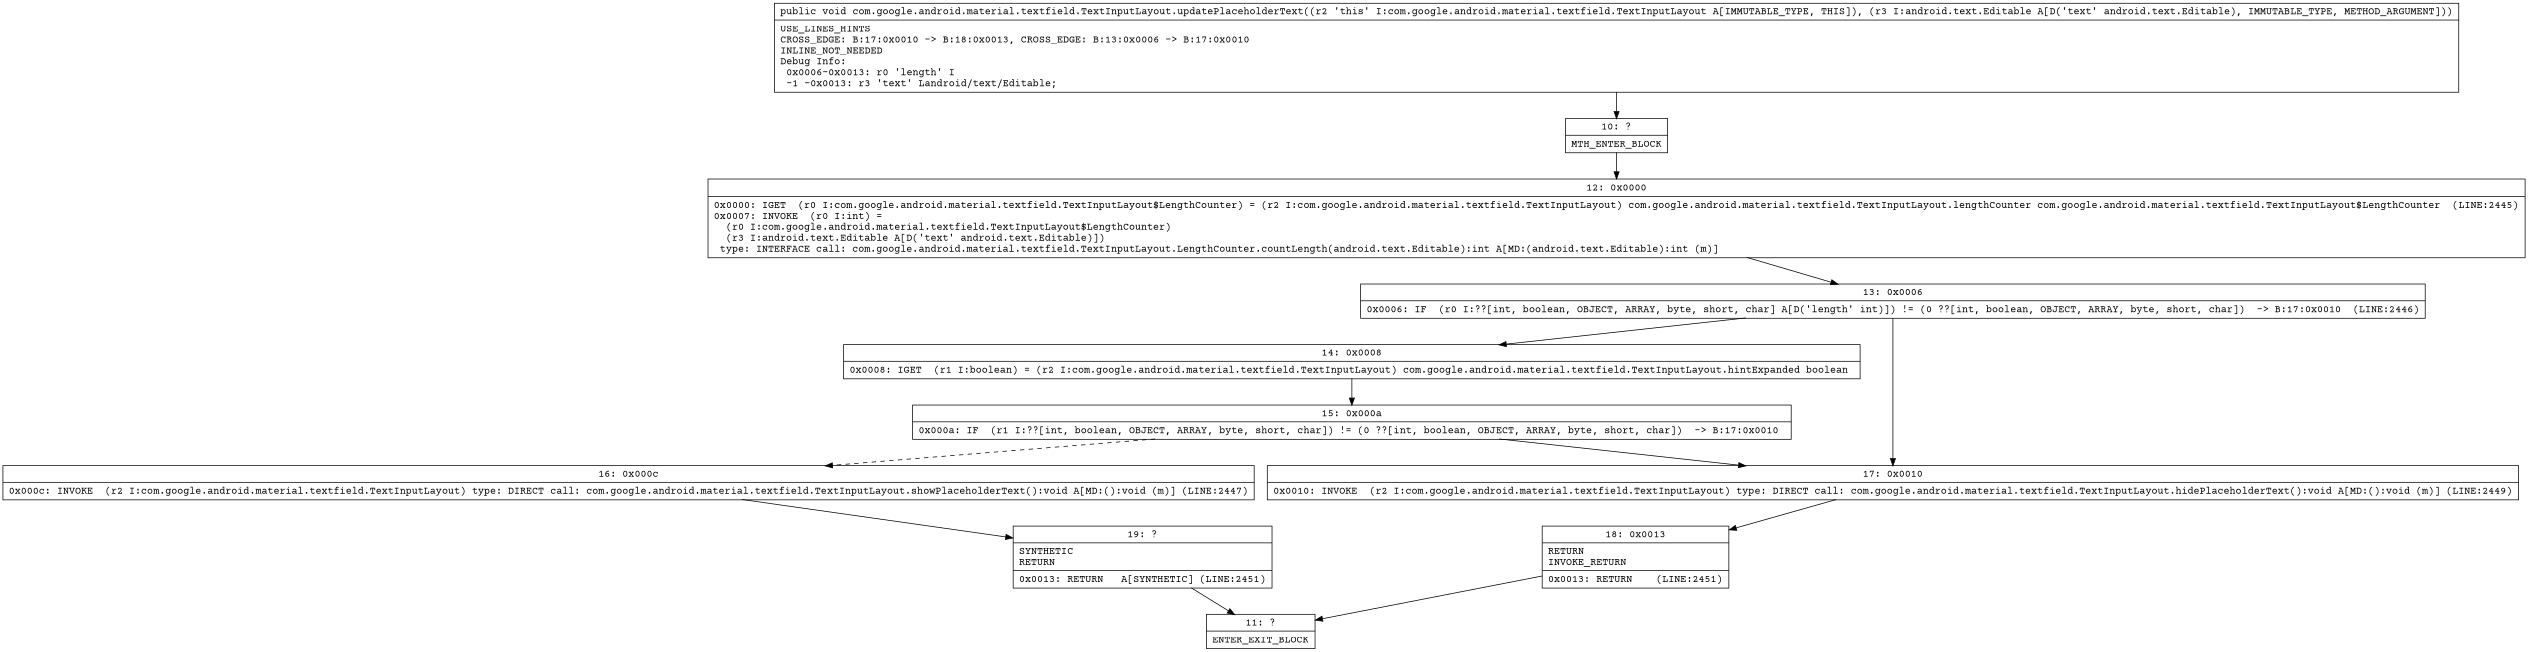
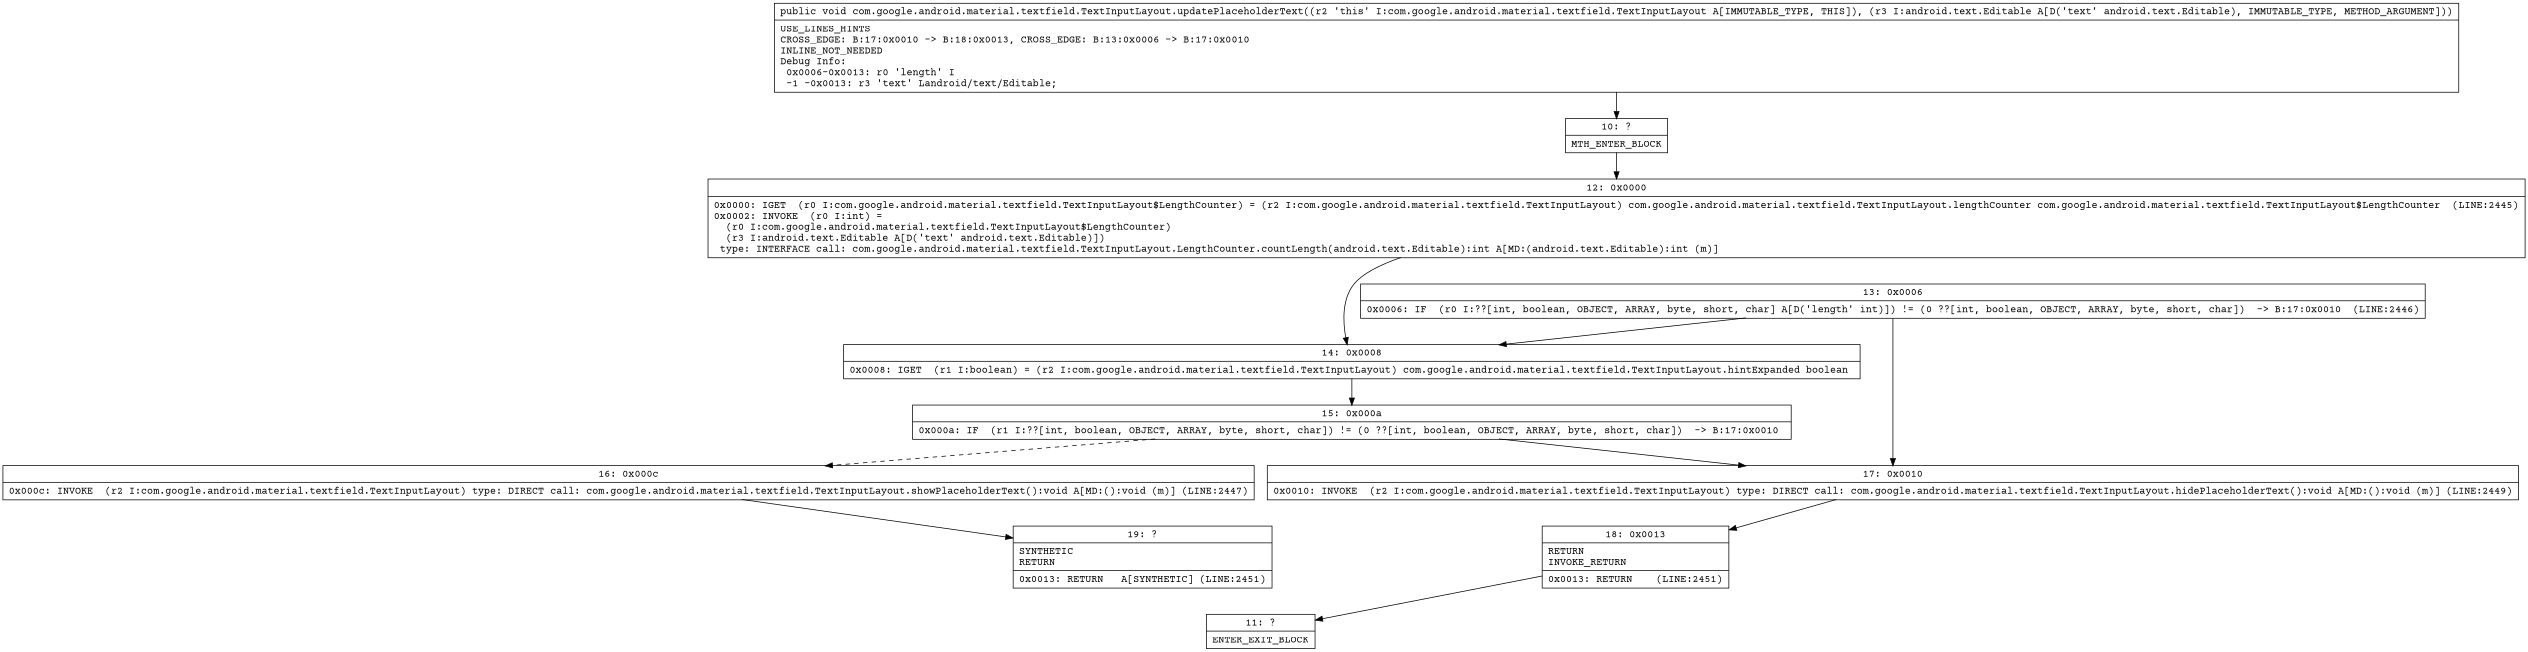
(801, 216) -> (801, 216)
(1789, 270) -> (1354, 285)
(1210, 599) -> none
